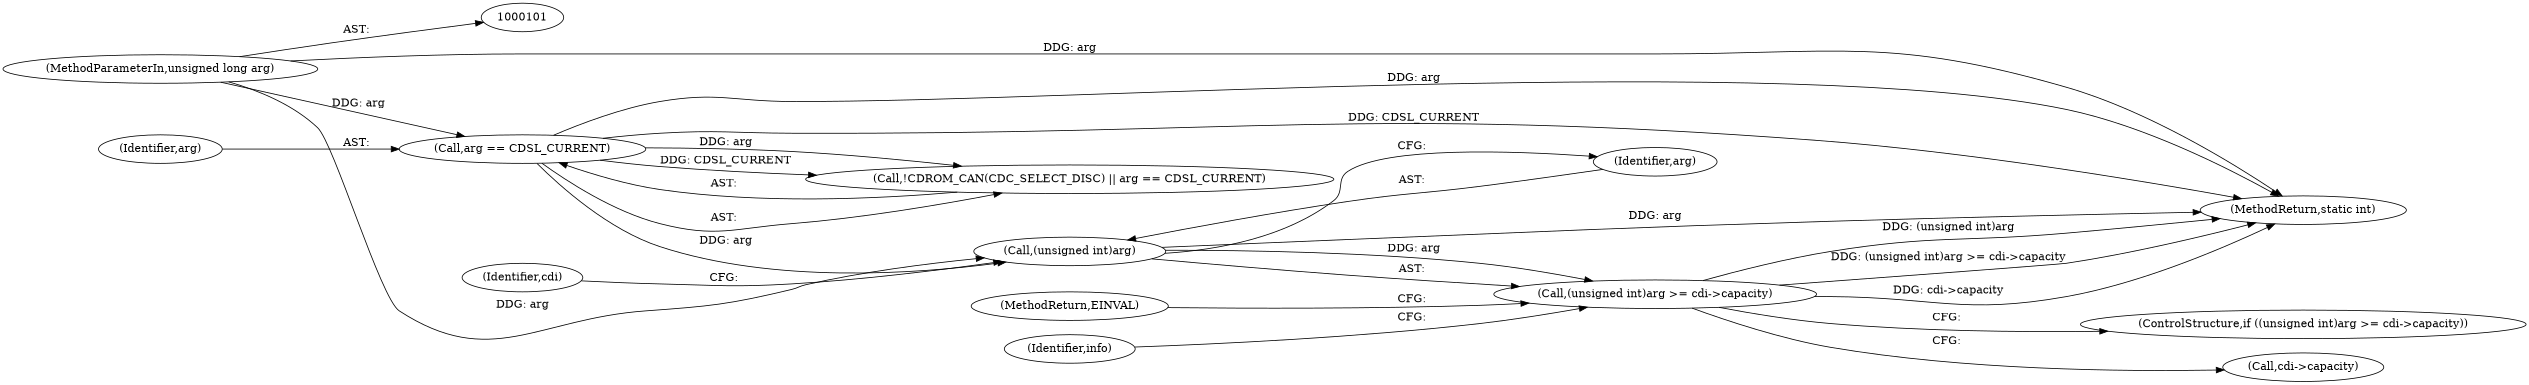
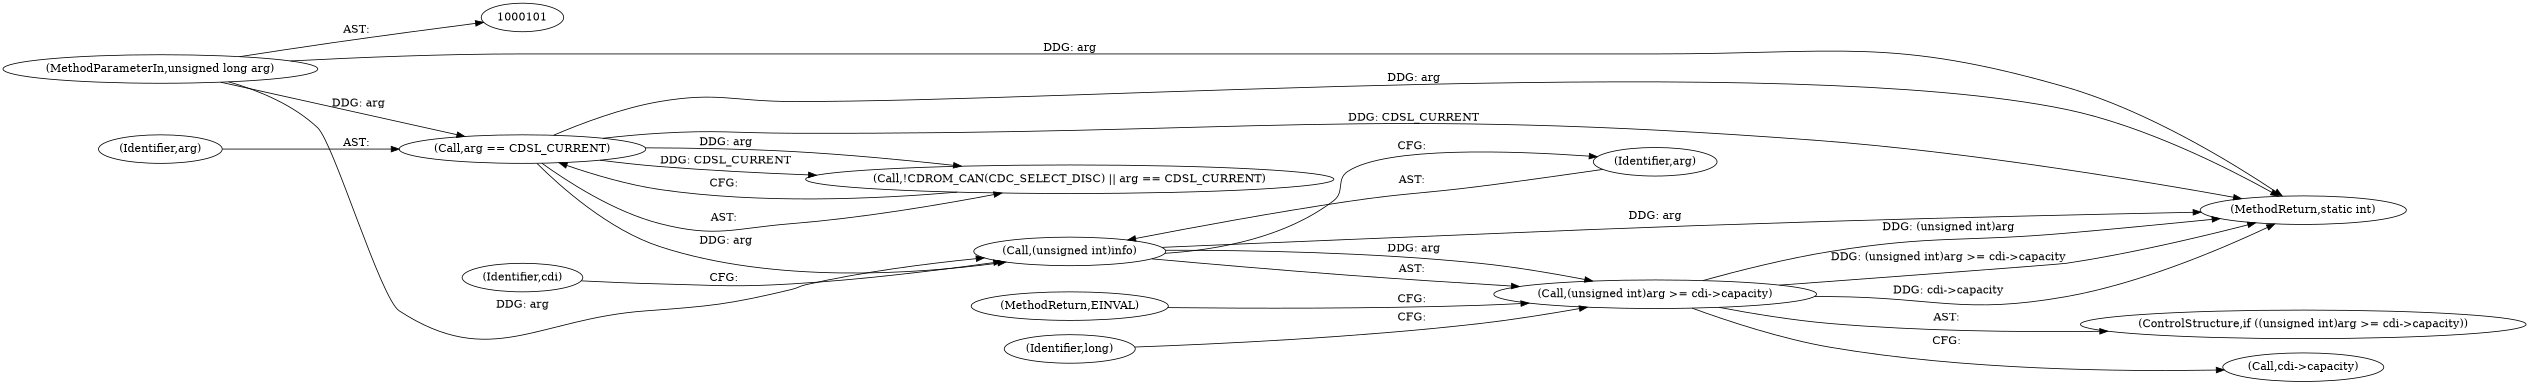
(726, 184) -> (726, 184)
(1070, 251) -> (1070, 251)
(1949, 318) -> (1949, 318)
(1070, 349) -> (1070, 349)
